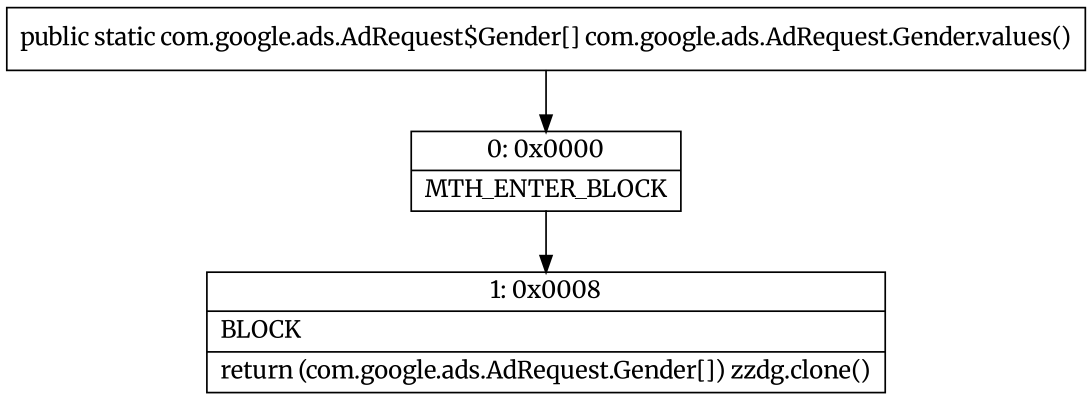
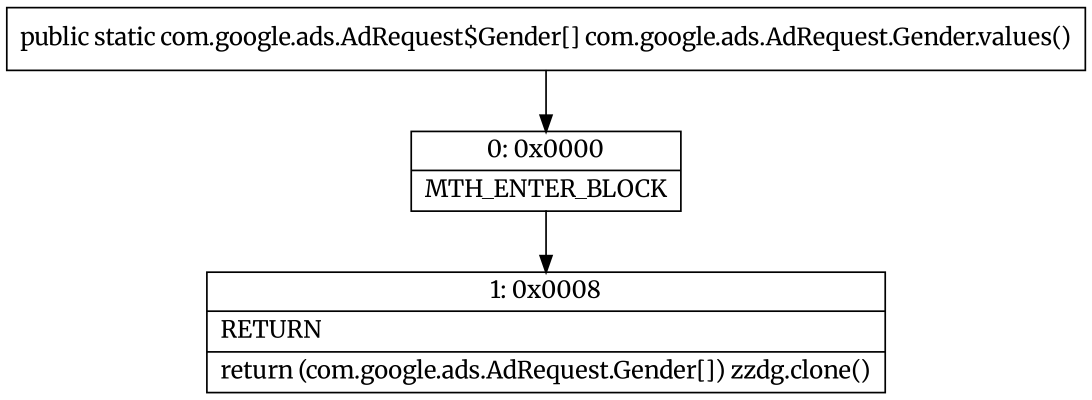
(261, 331) -> (271, 331)
